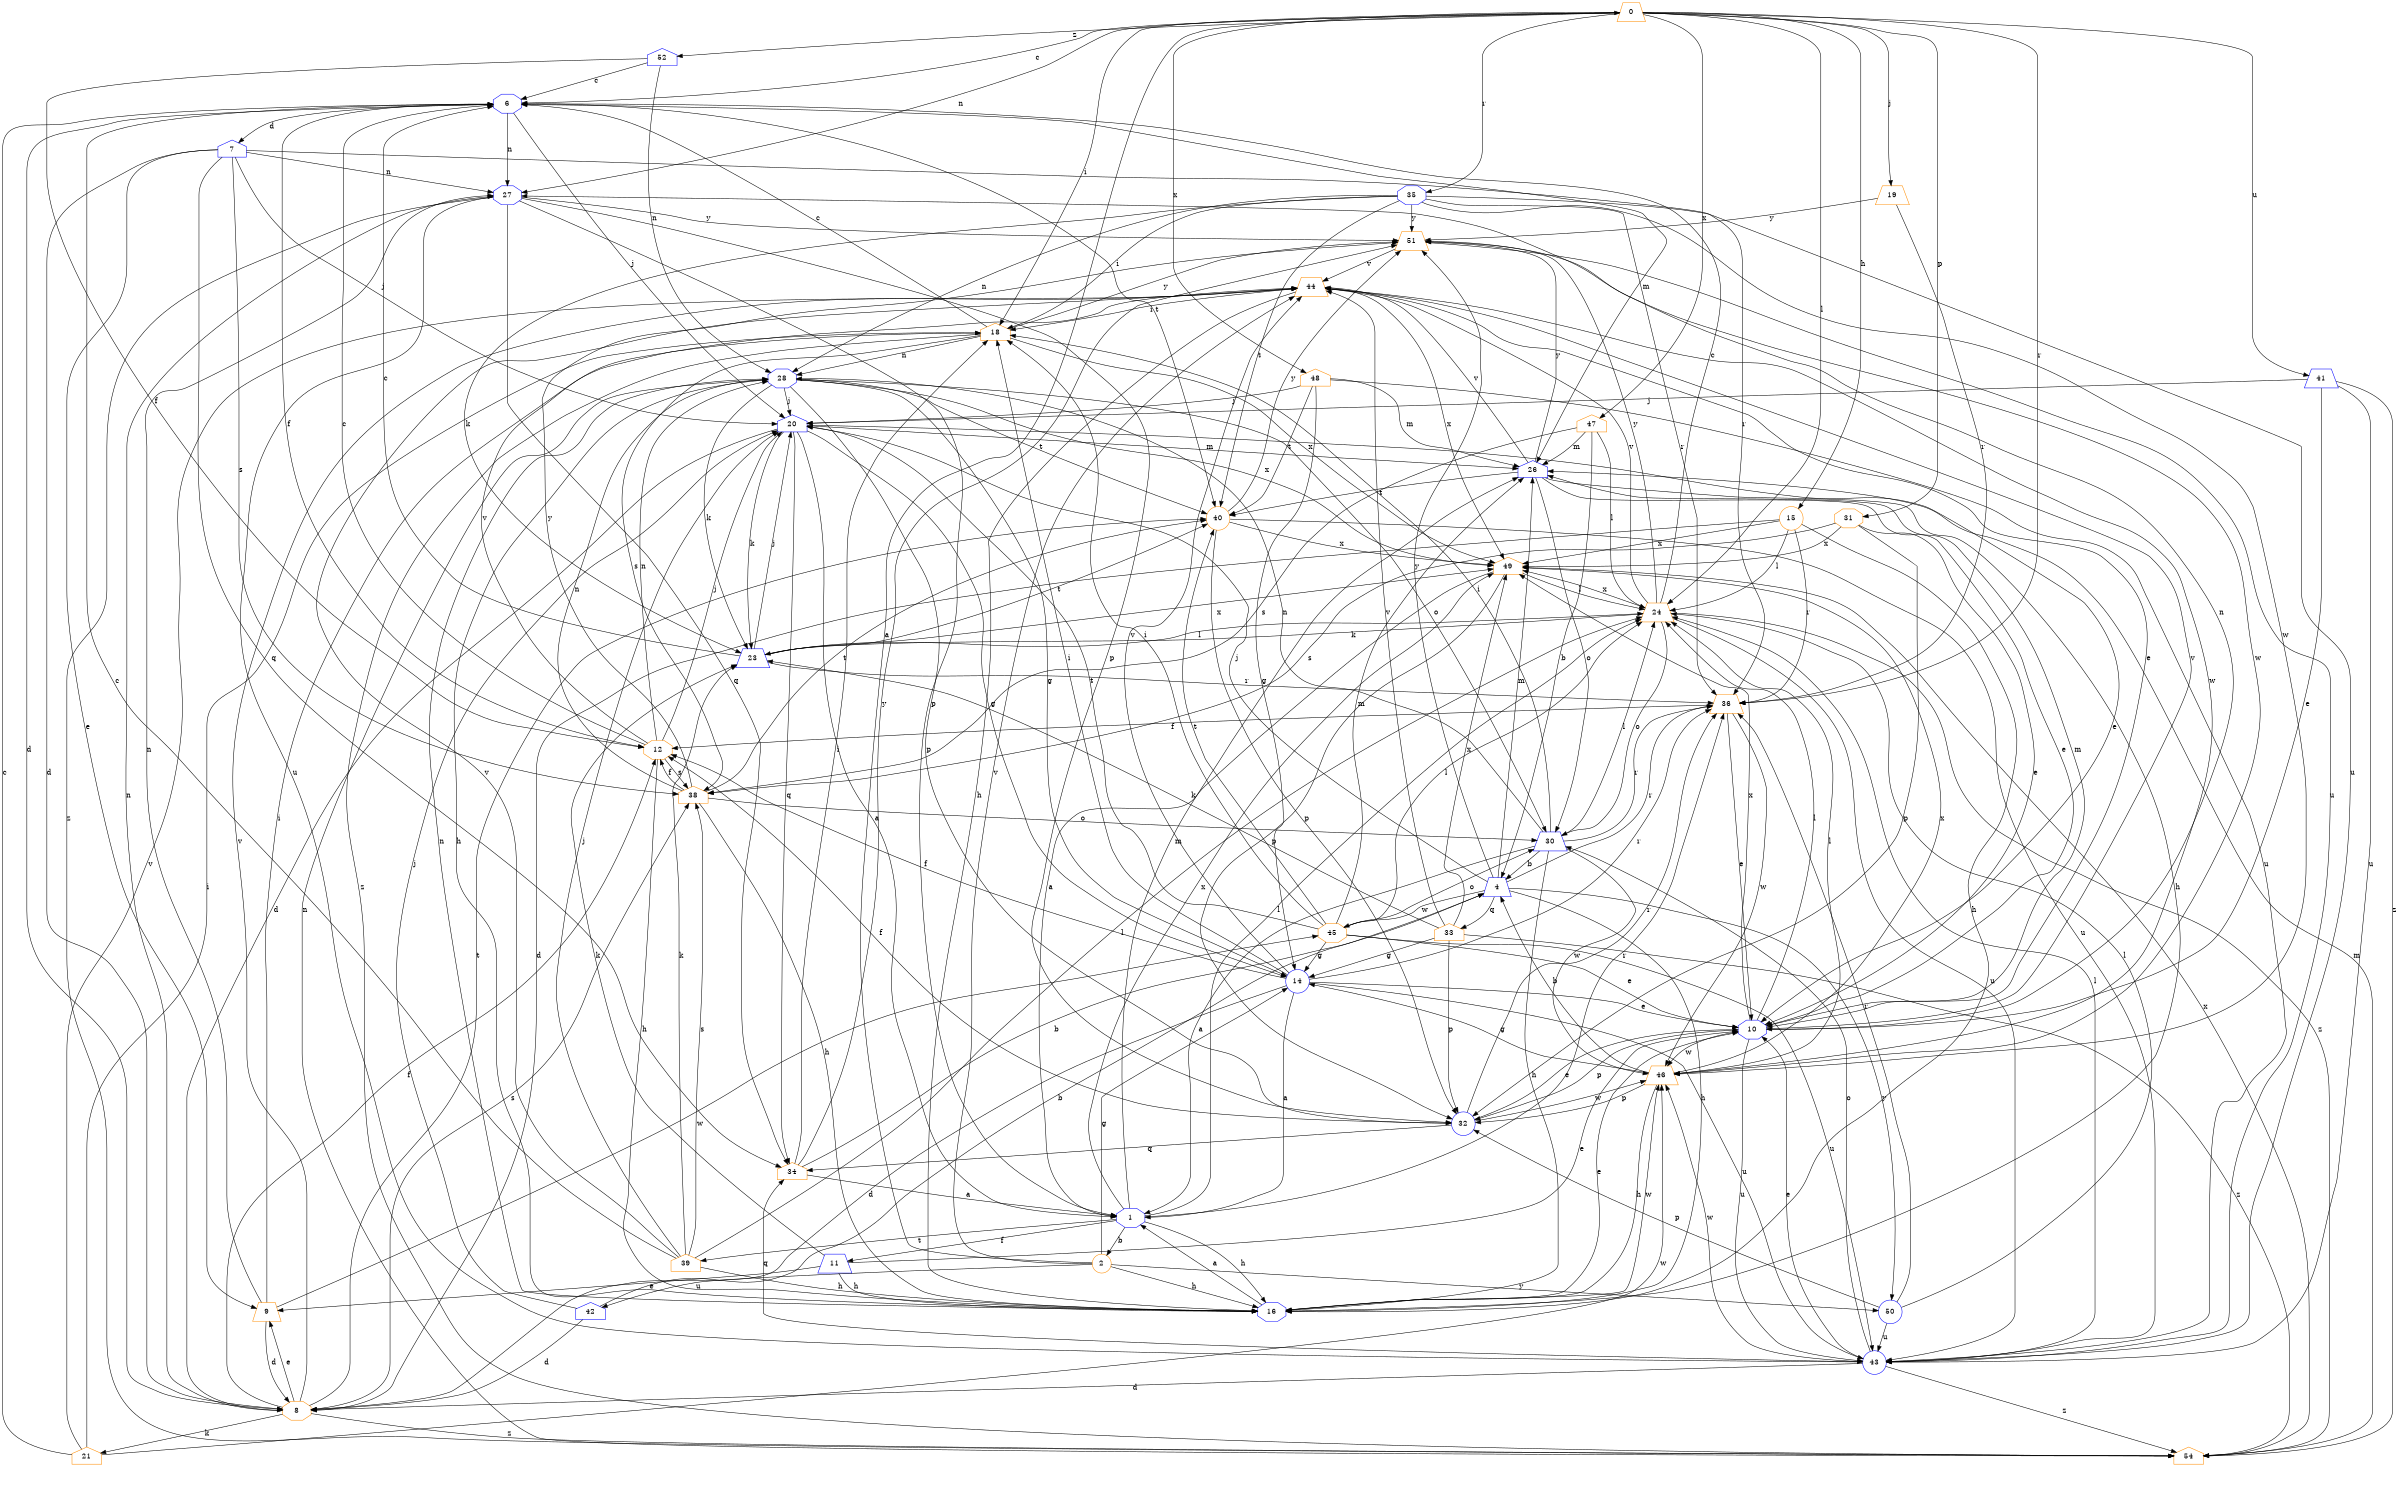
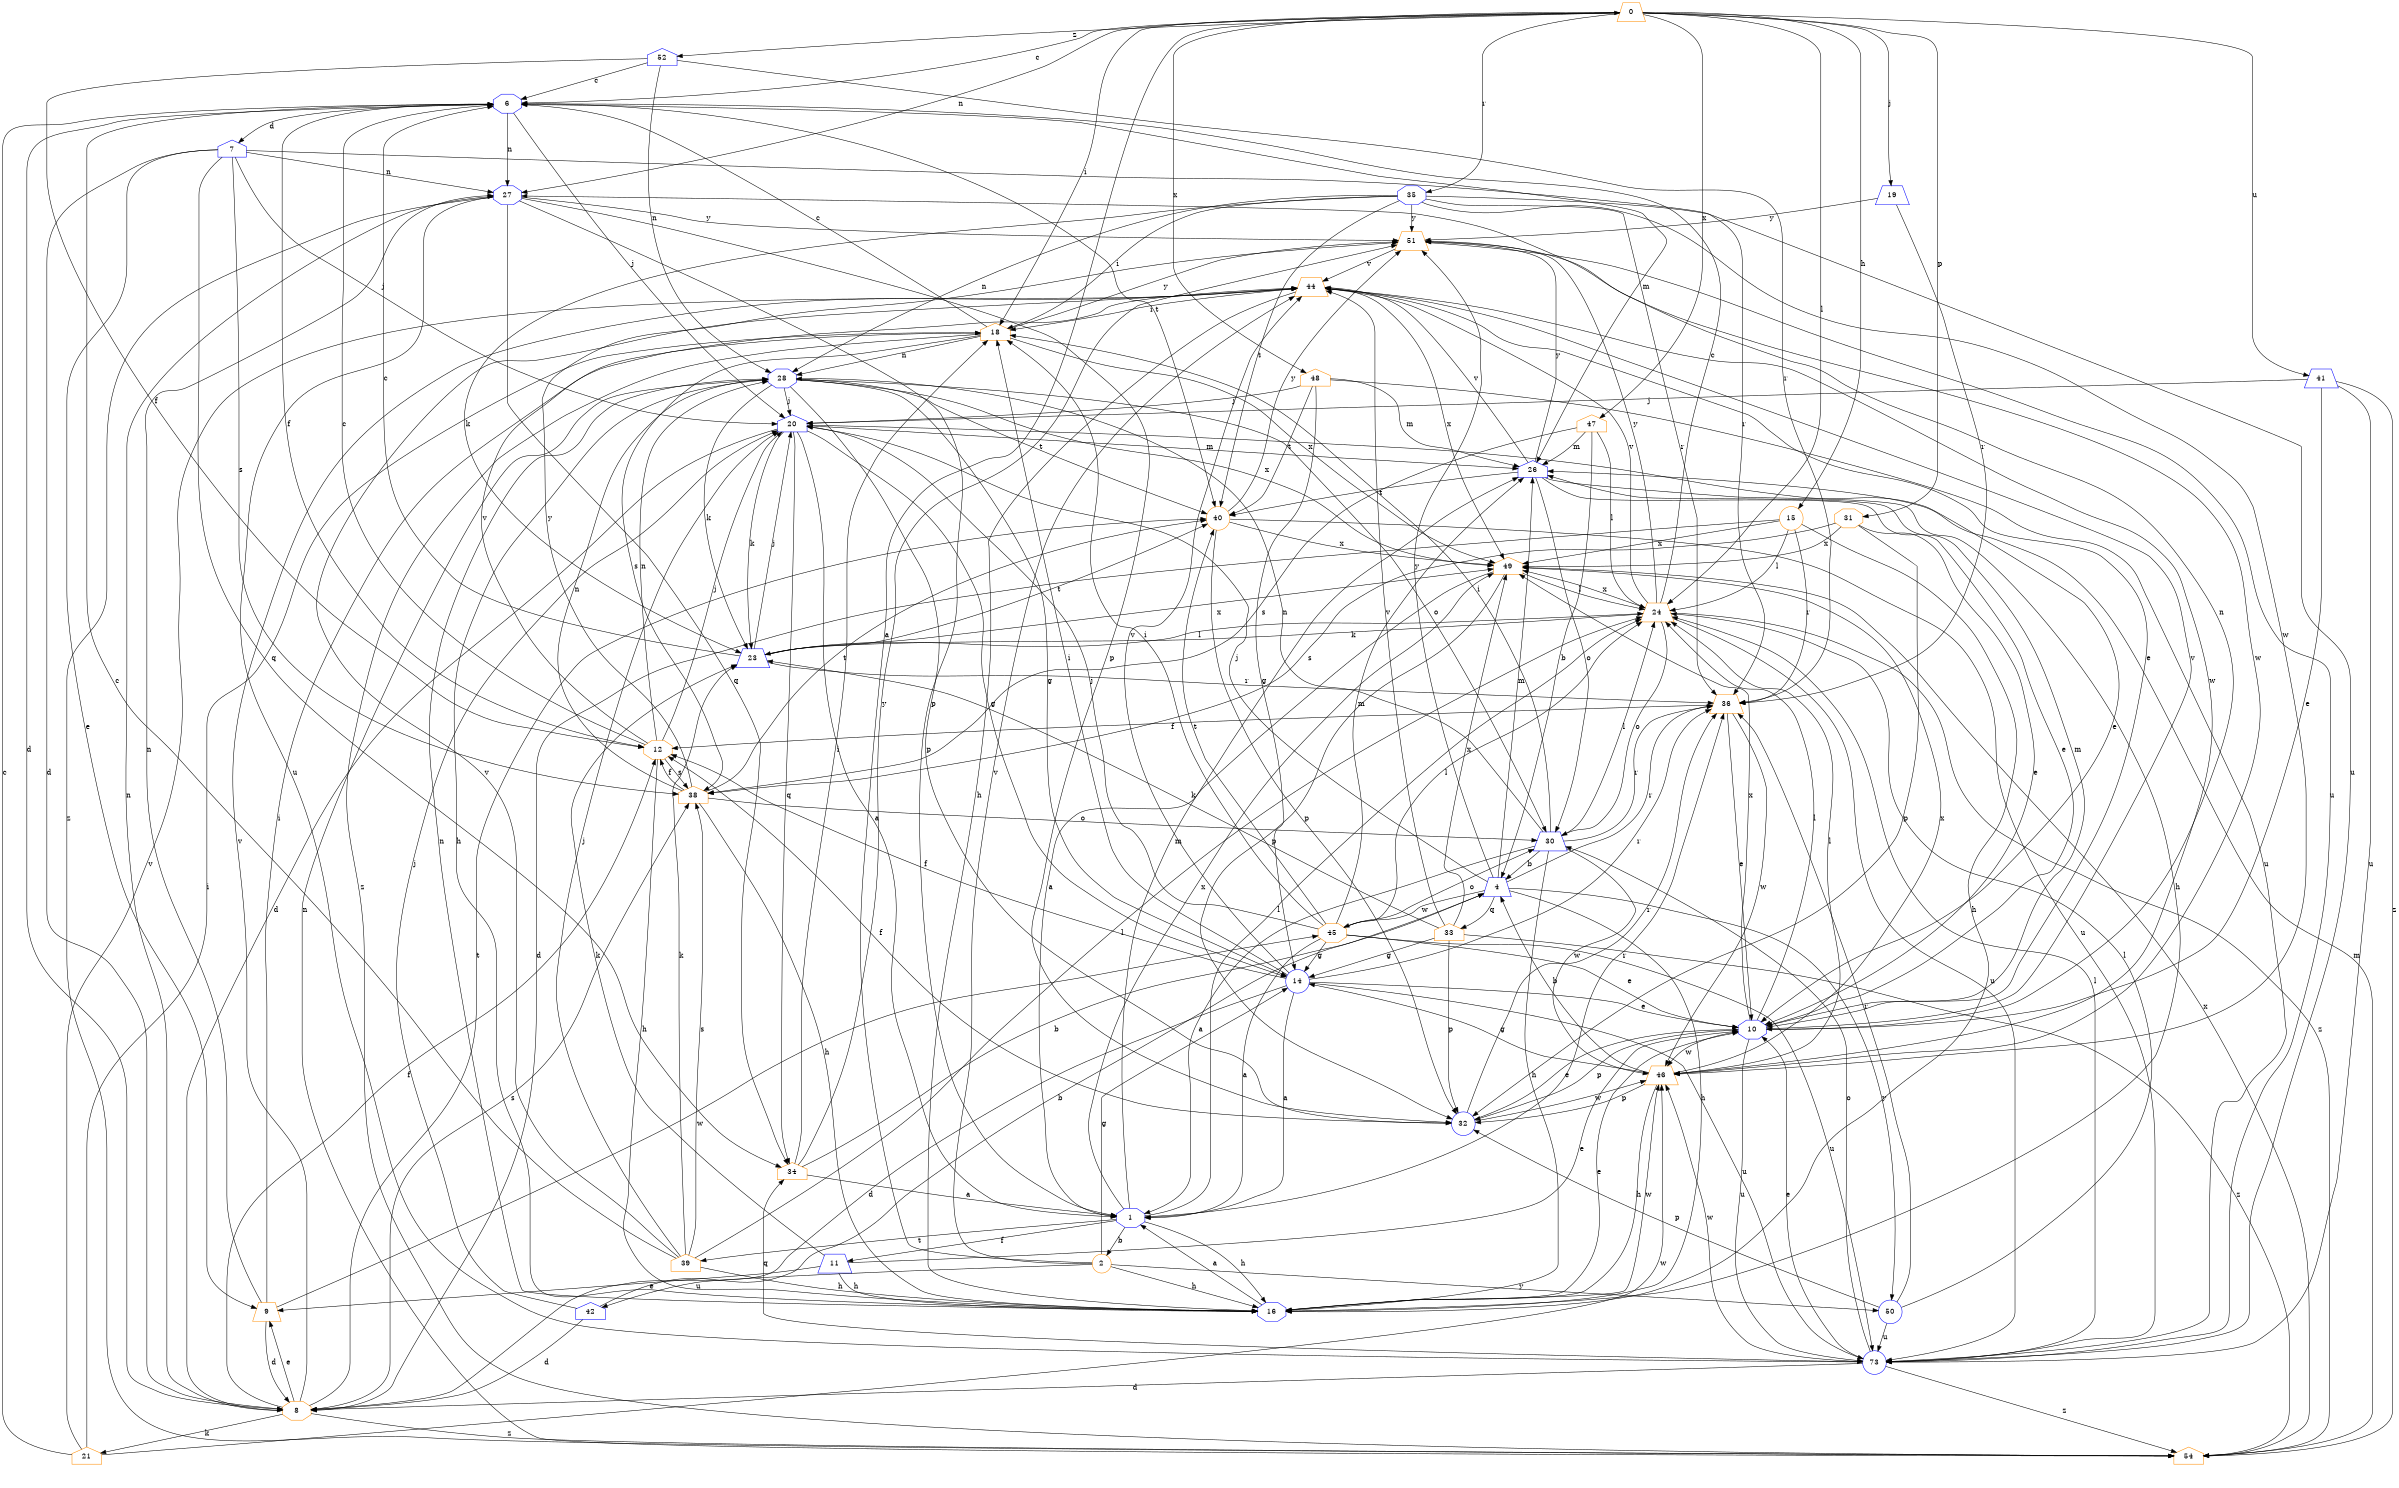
(1892, 195) -> (1892, 195)
(2038, 281) -> (1501, 163)
(1092, 681) -> (1092, 681)
none -> (1242, 1088)
(1132, 1148) -> none
(1874, 1363) -> (1874, 1363)
